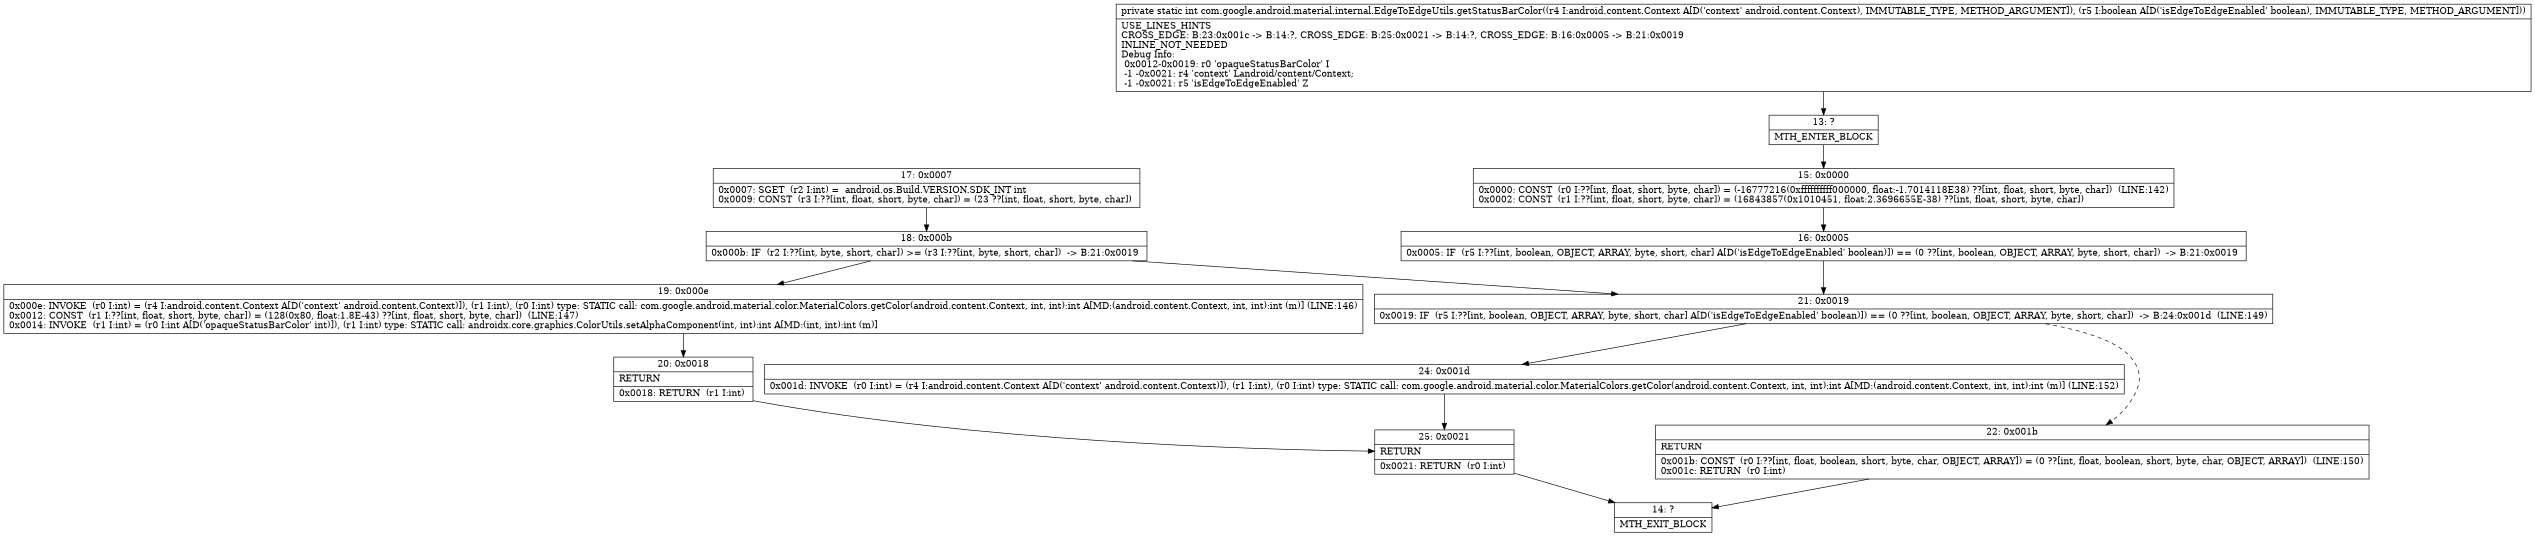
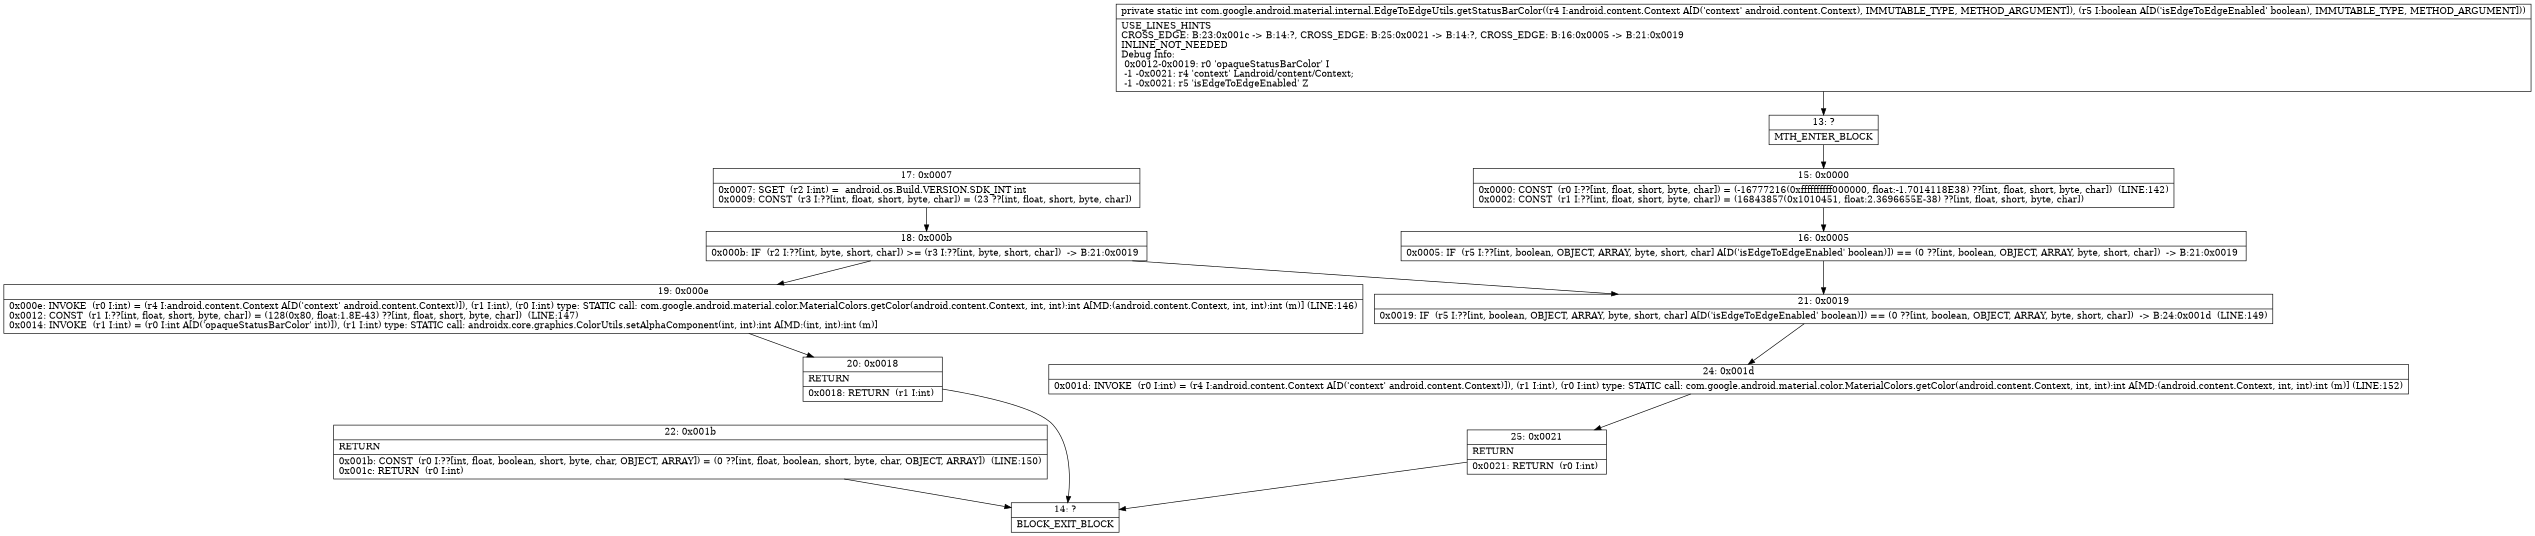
(2125, 351) -> none
(1060, 438) -> (1035, 413)
(1663, 525) -> (1065, 525)
